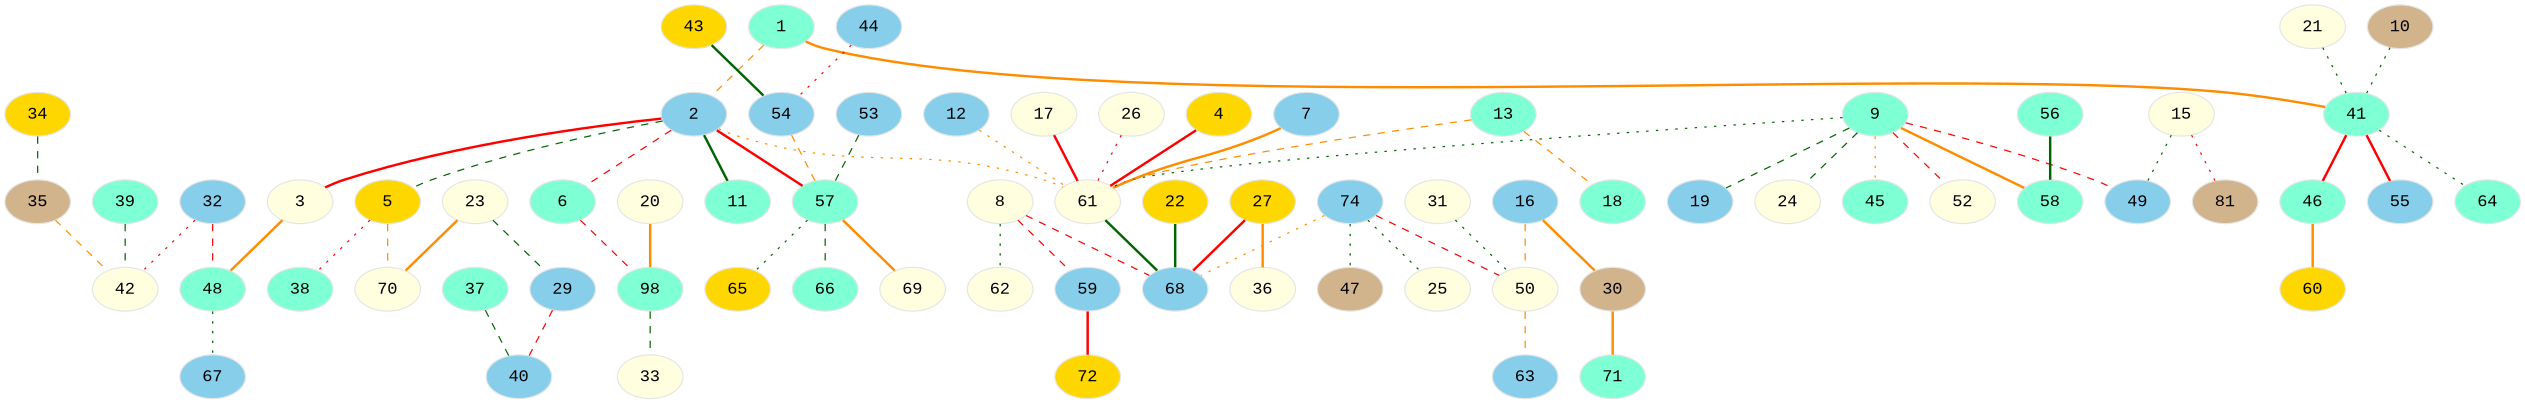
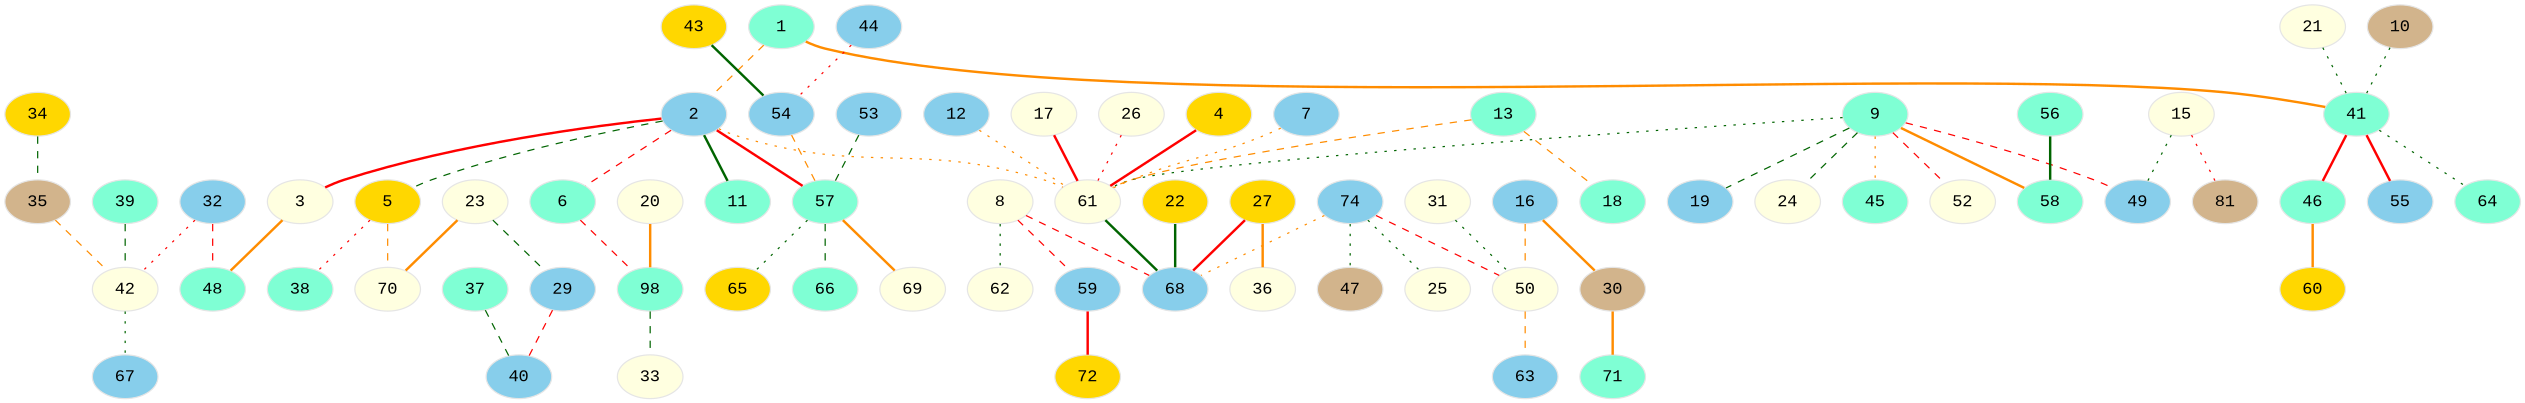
(1210, 154) -> (1210, 154)
(213, 333) -> (125, 333)
